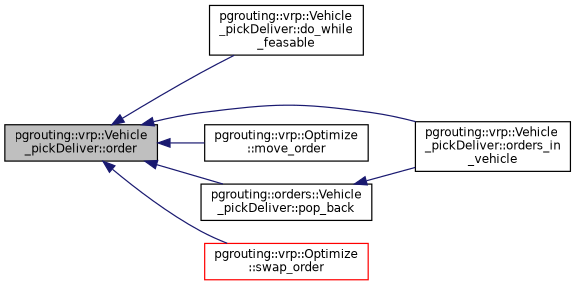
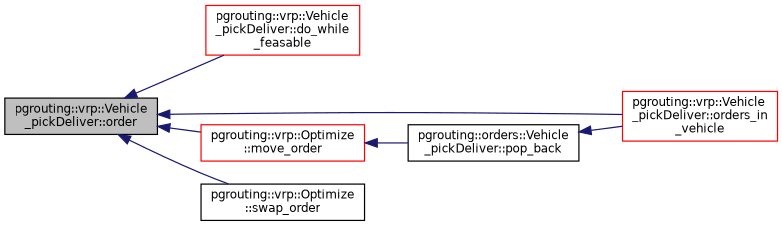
(286, 30) -> (283, 30)
(286, 143) -> (283, 143)
(493, 147) -> (700, 116)
(190, 174) -> (393, 143)
(286, 262) -> (283, 202)
